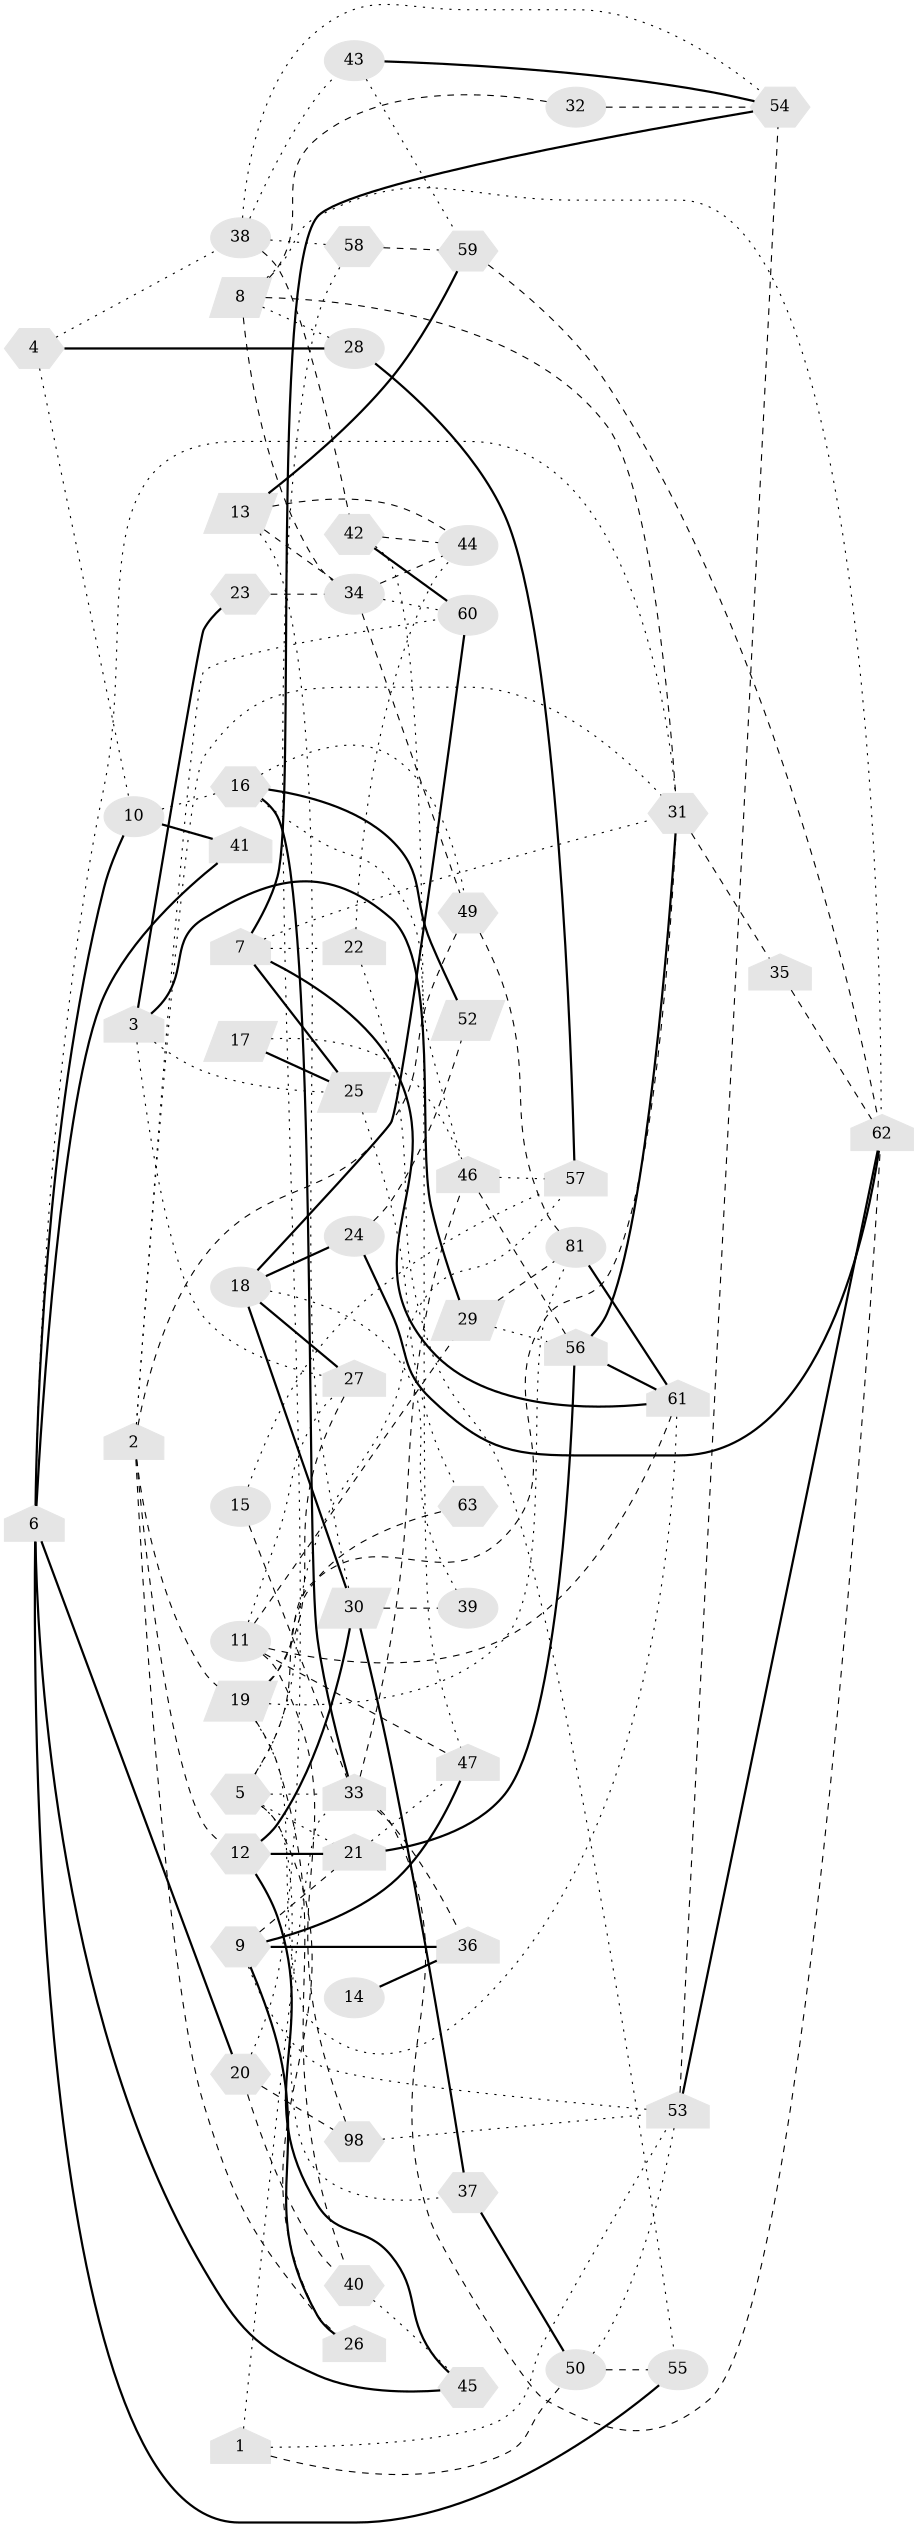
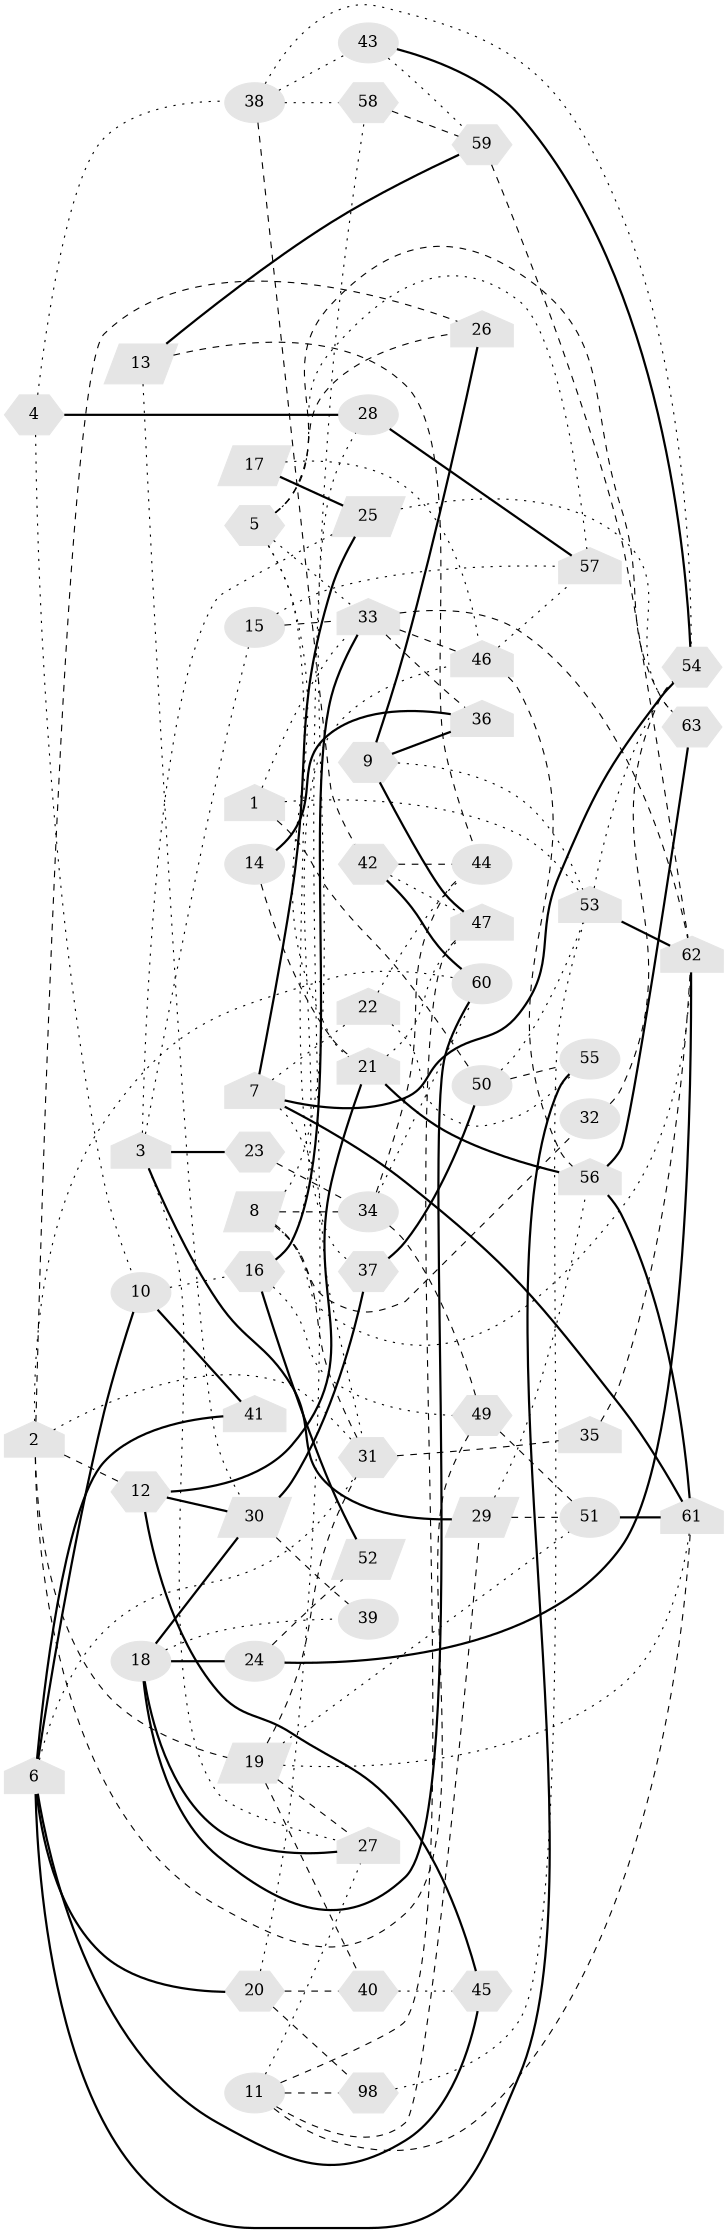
(299, 555) -> none
none -> (193, 890)
(652, 1089) -> (655, 960)
(729, 1110) -> (623, 781)
(576, 1247) -> (590, 1517)
(297, 1901) -> (293, 971)
